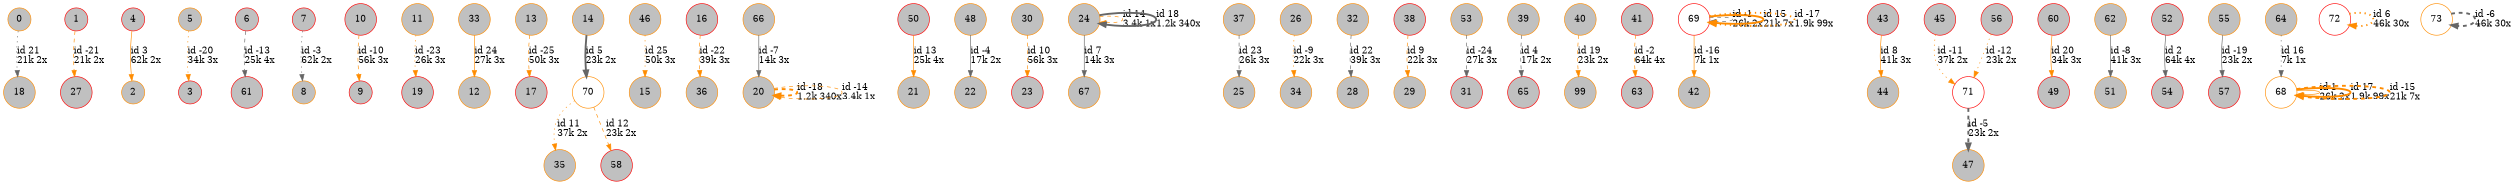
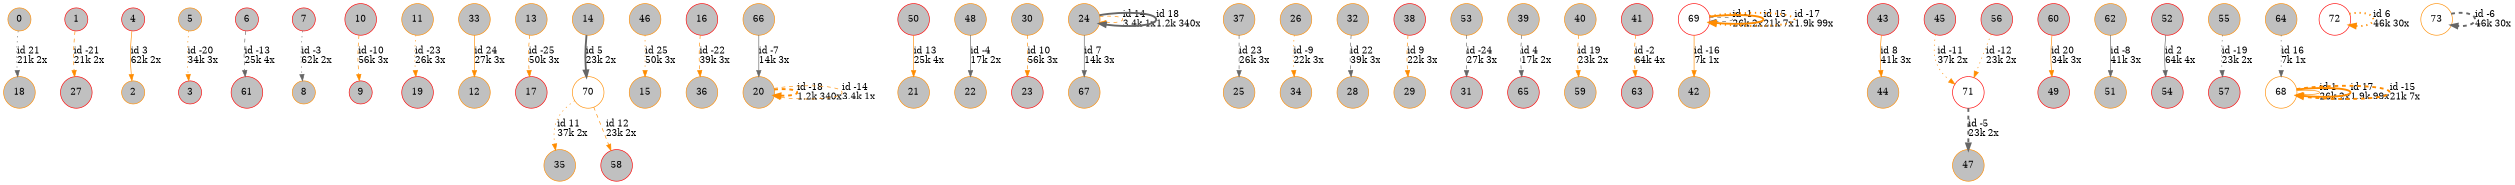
(2221, 53) -> (2221, 53)
(1580, 92) -> (1580, 92)
